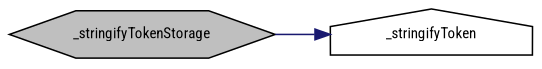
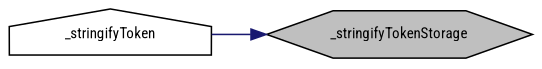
(295, 34) -> (231, 34)
